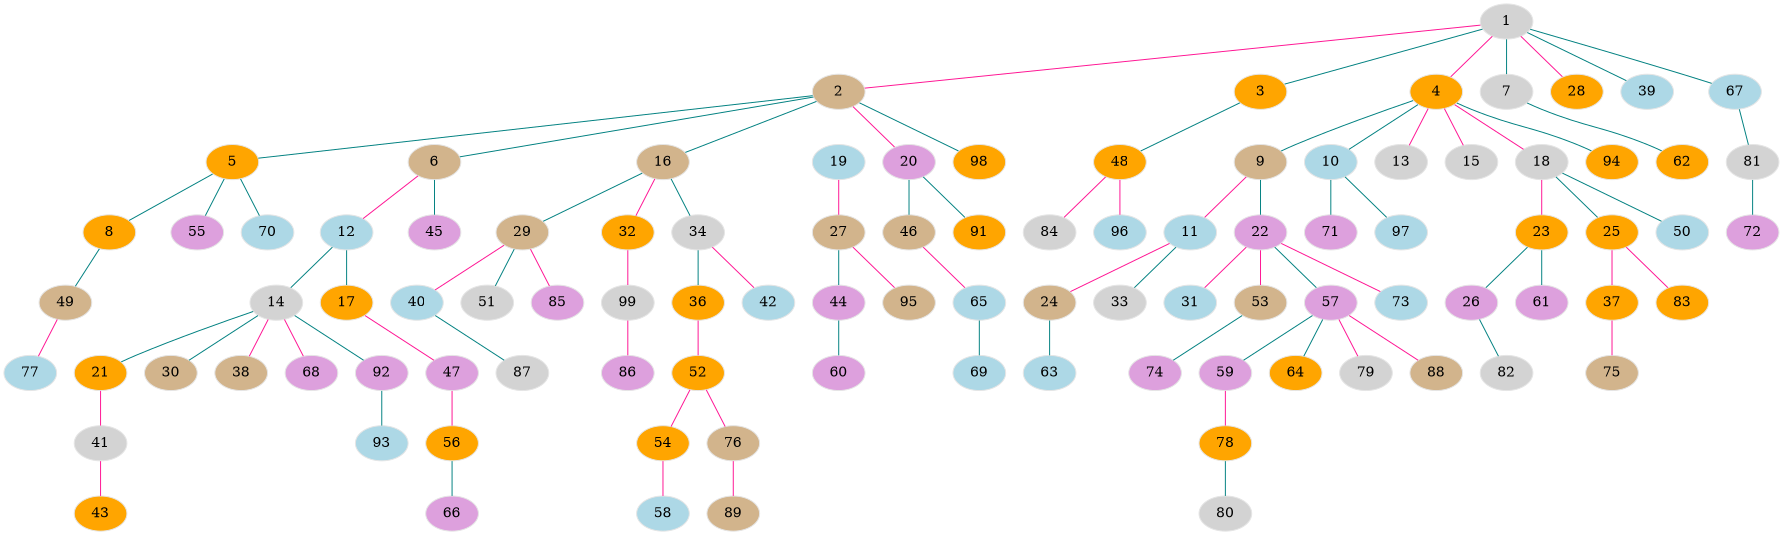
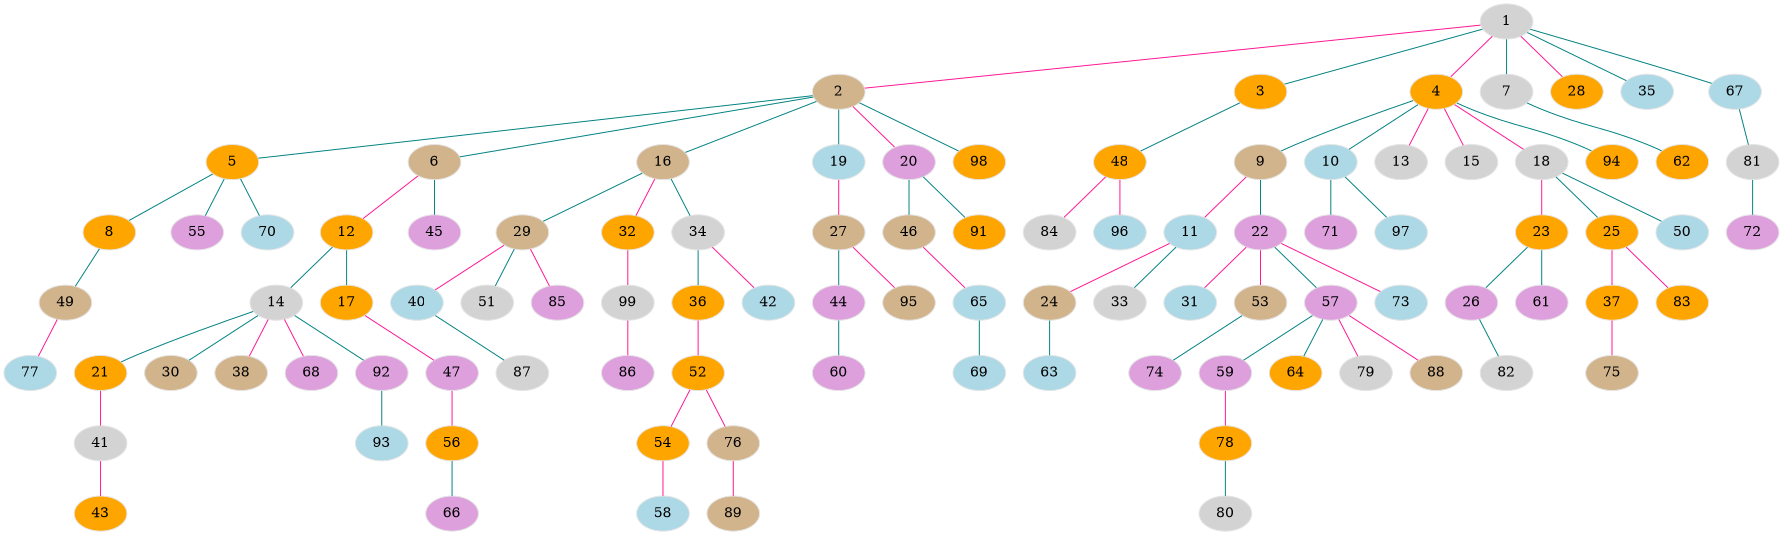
(1647, 92) -> (1647, 92)
none -> (839, 127)
(347, 232) -> (347, 232)
